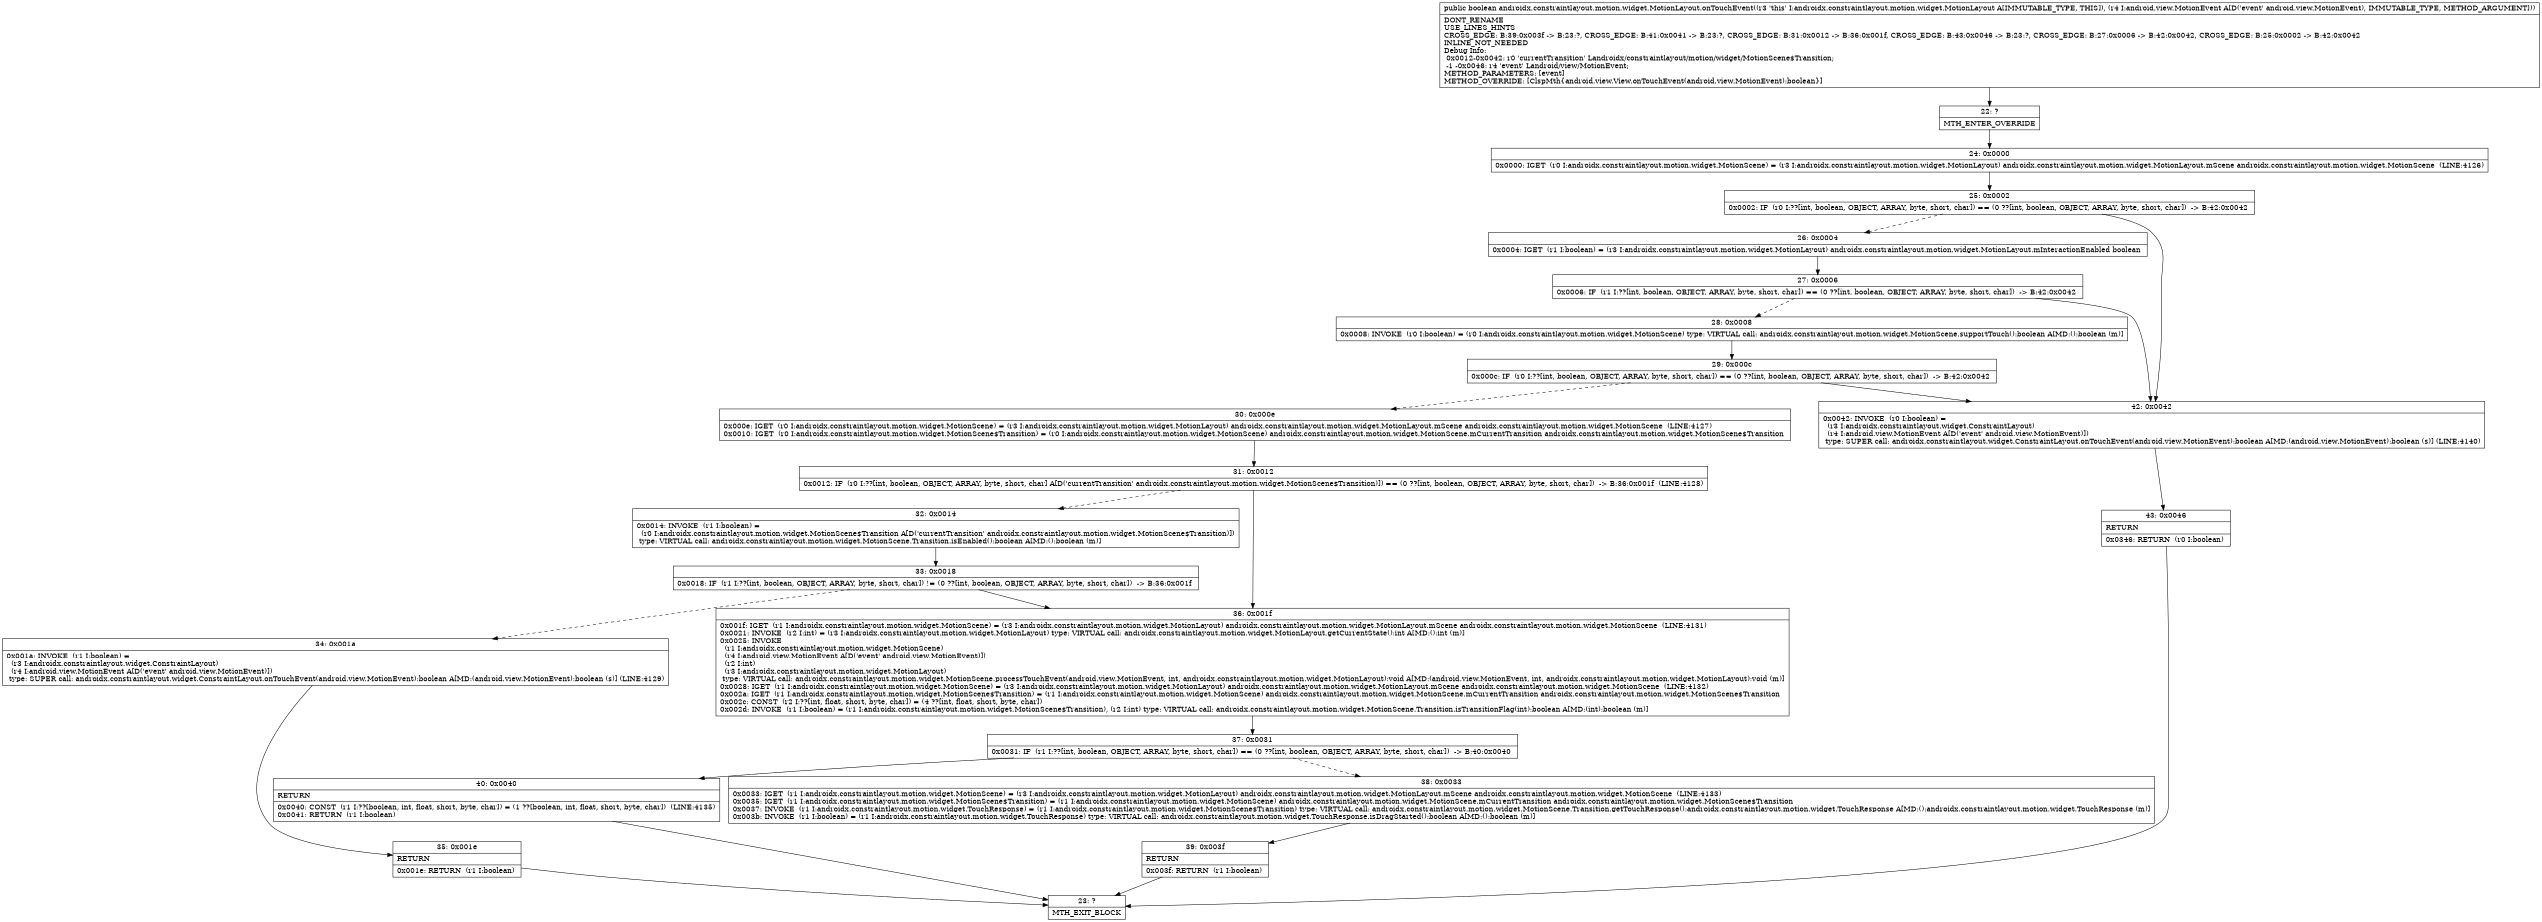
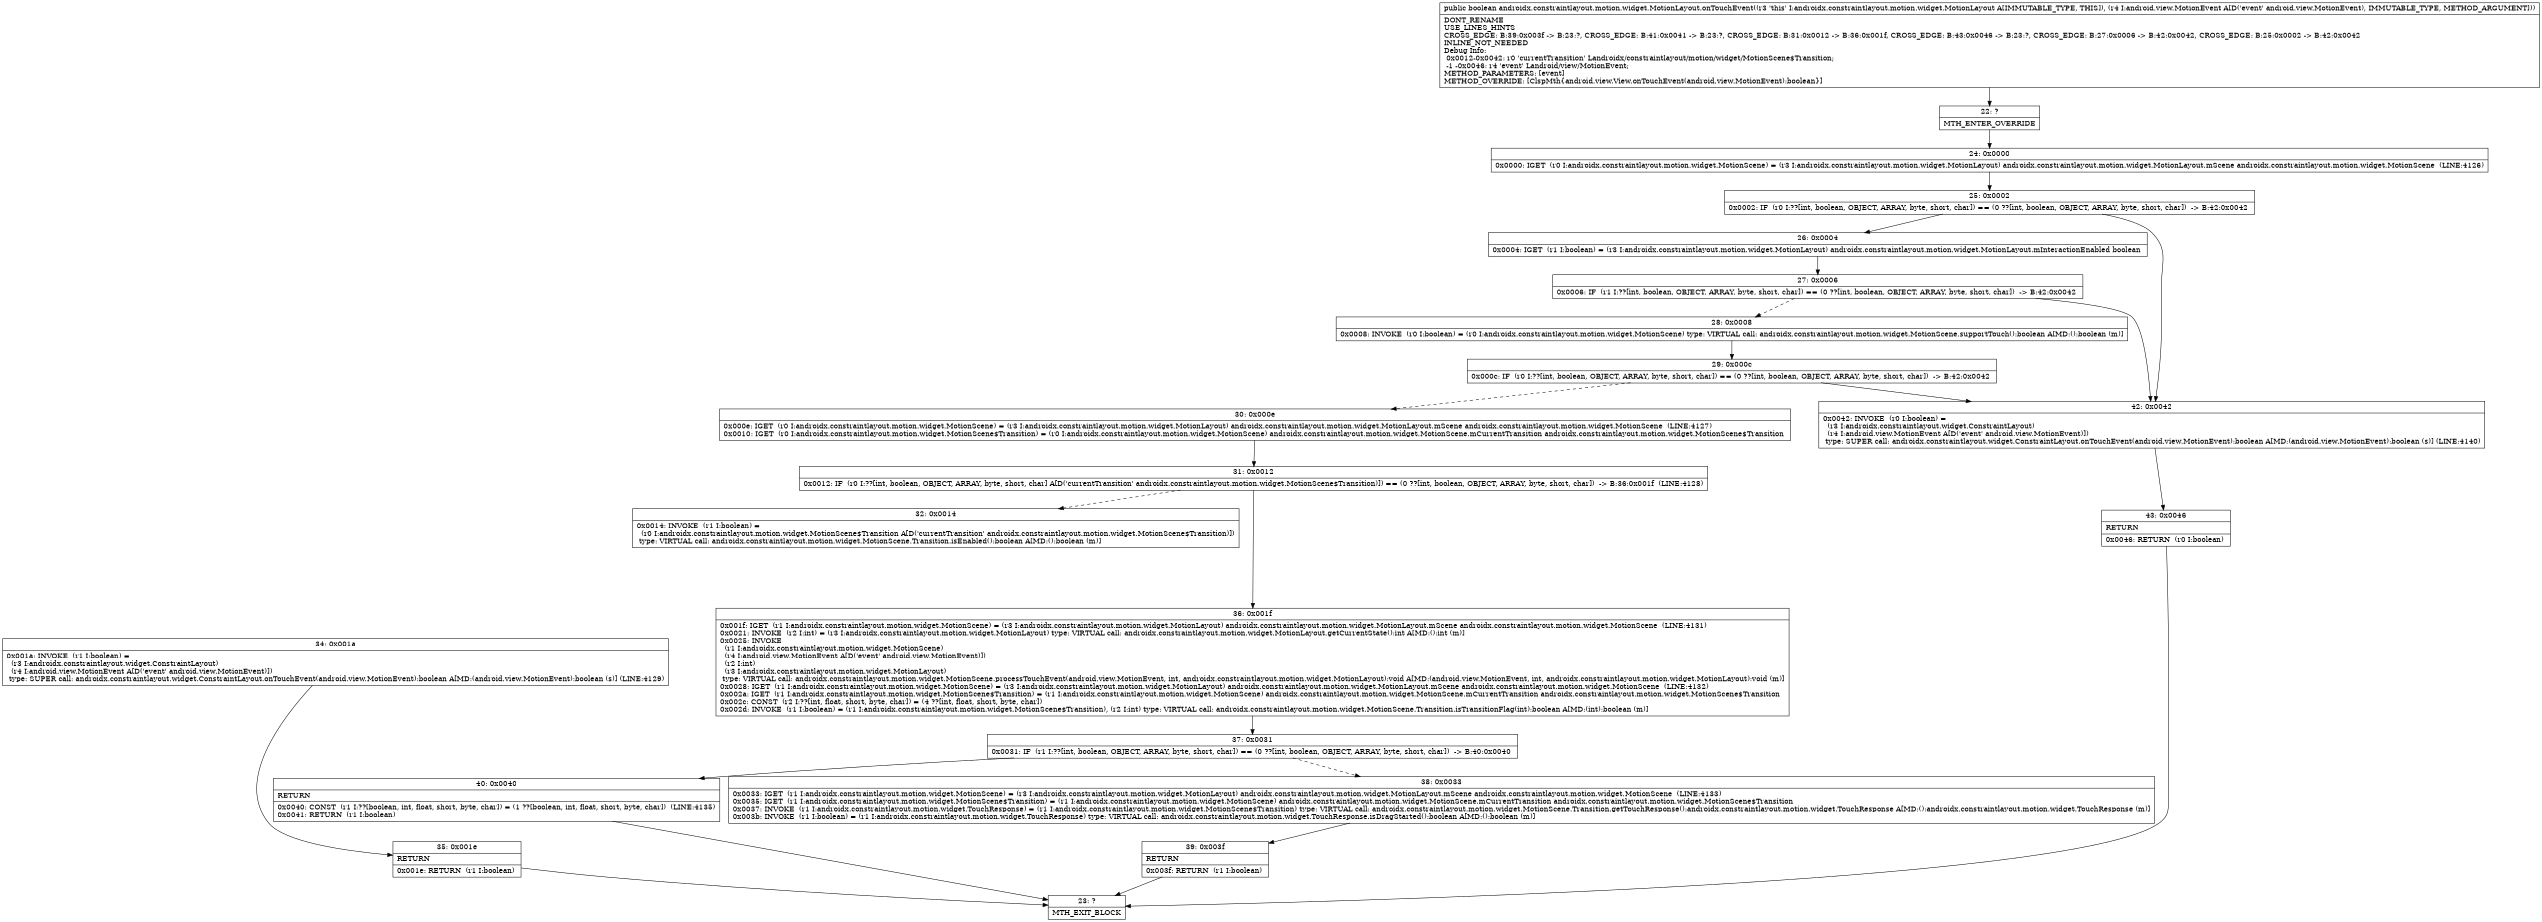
(1906, 223) -> (1906, 223)
(2166, 540) -> (2166, 540)
(936, 578) -> none
